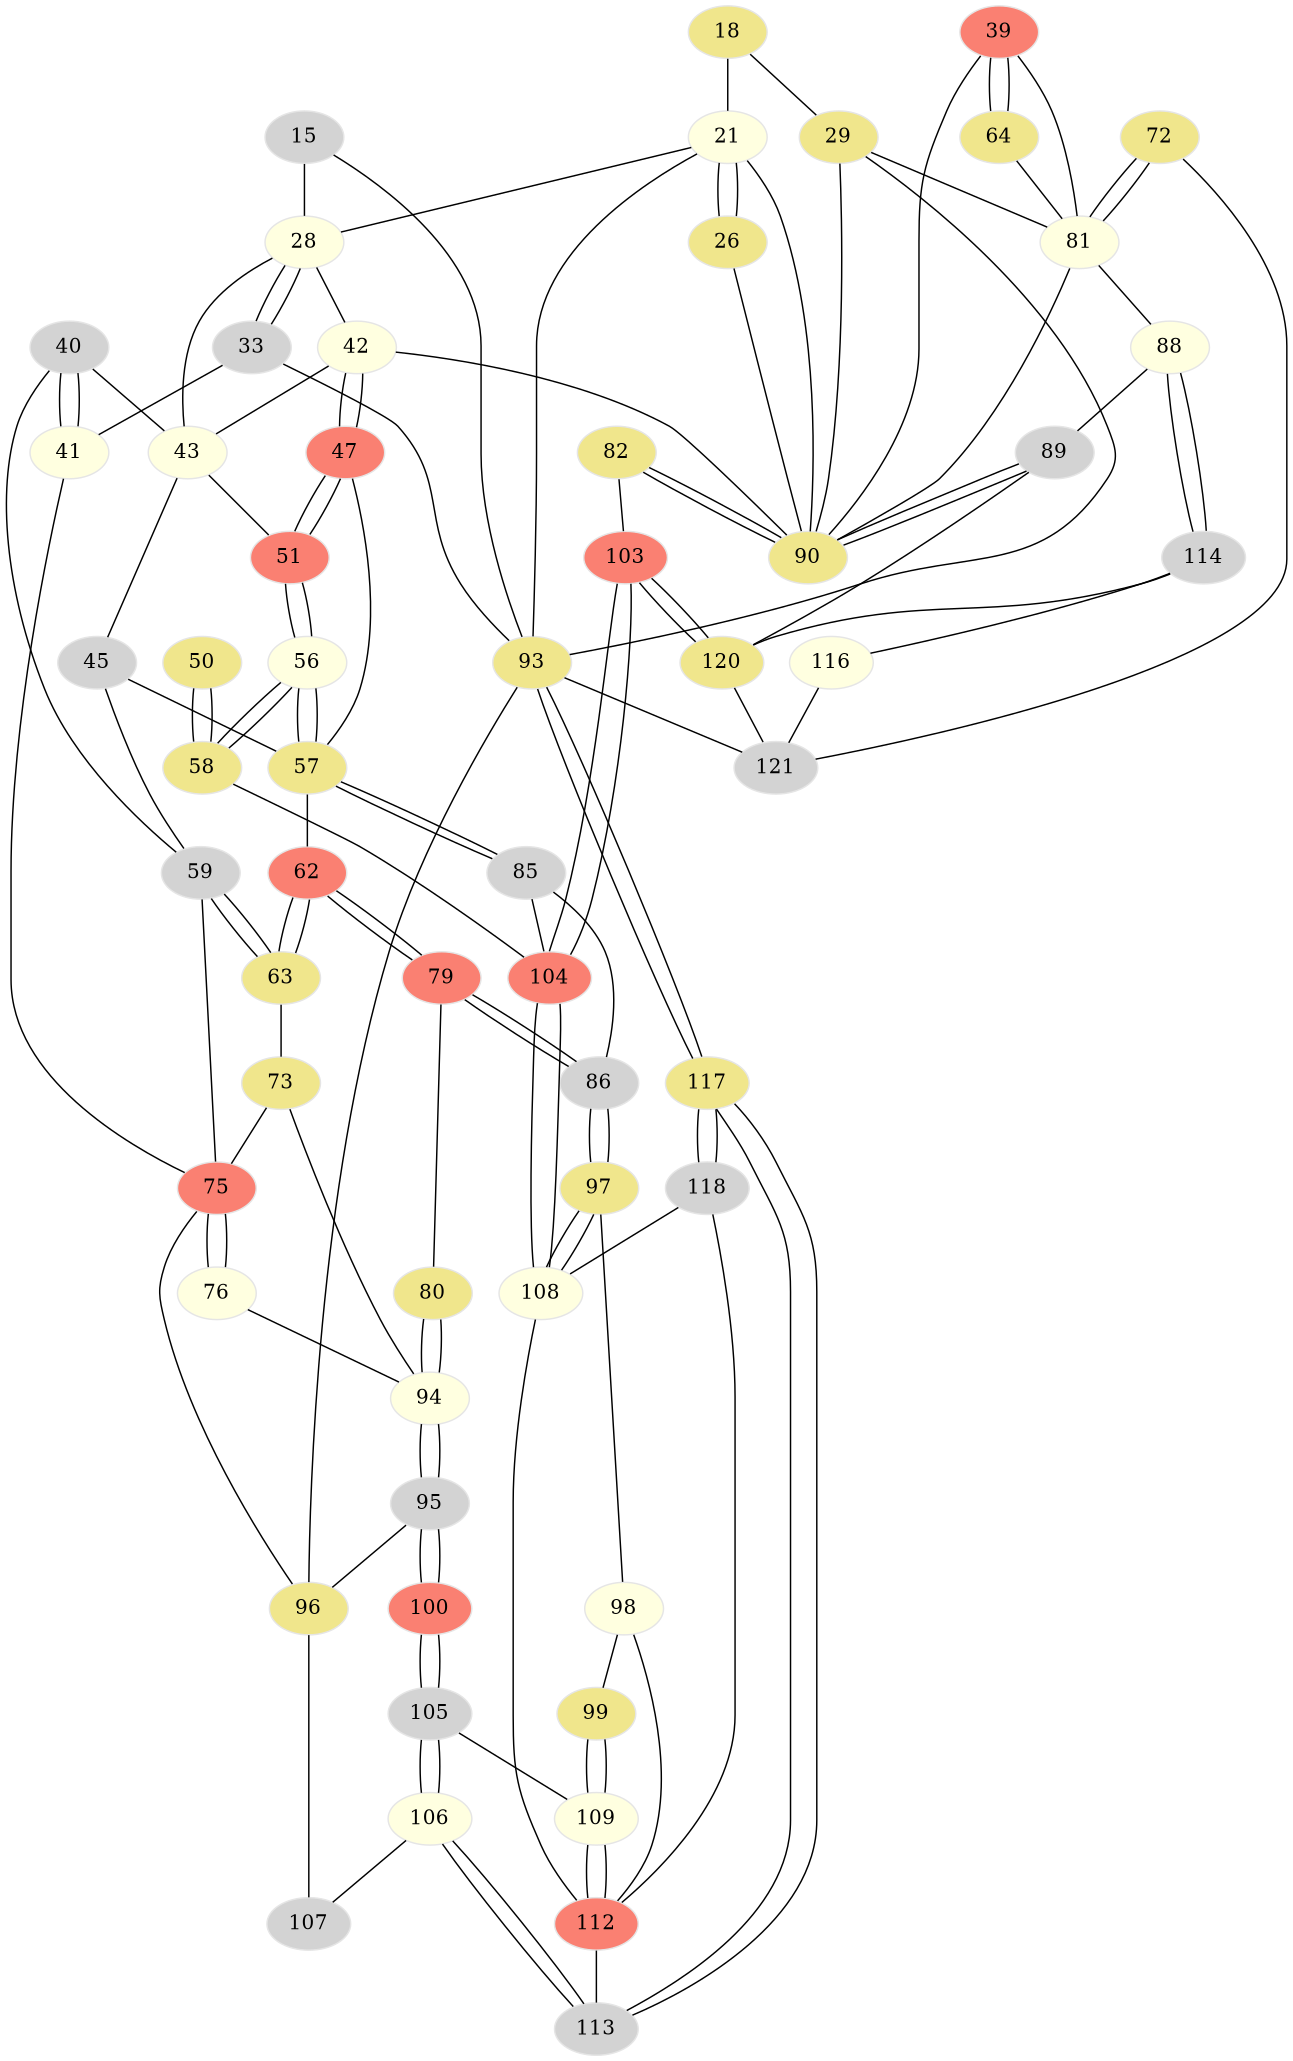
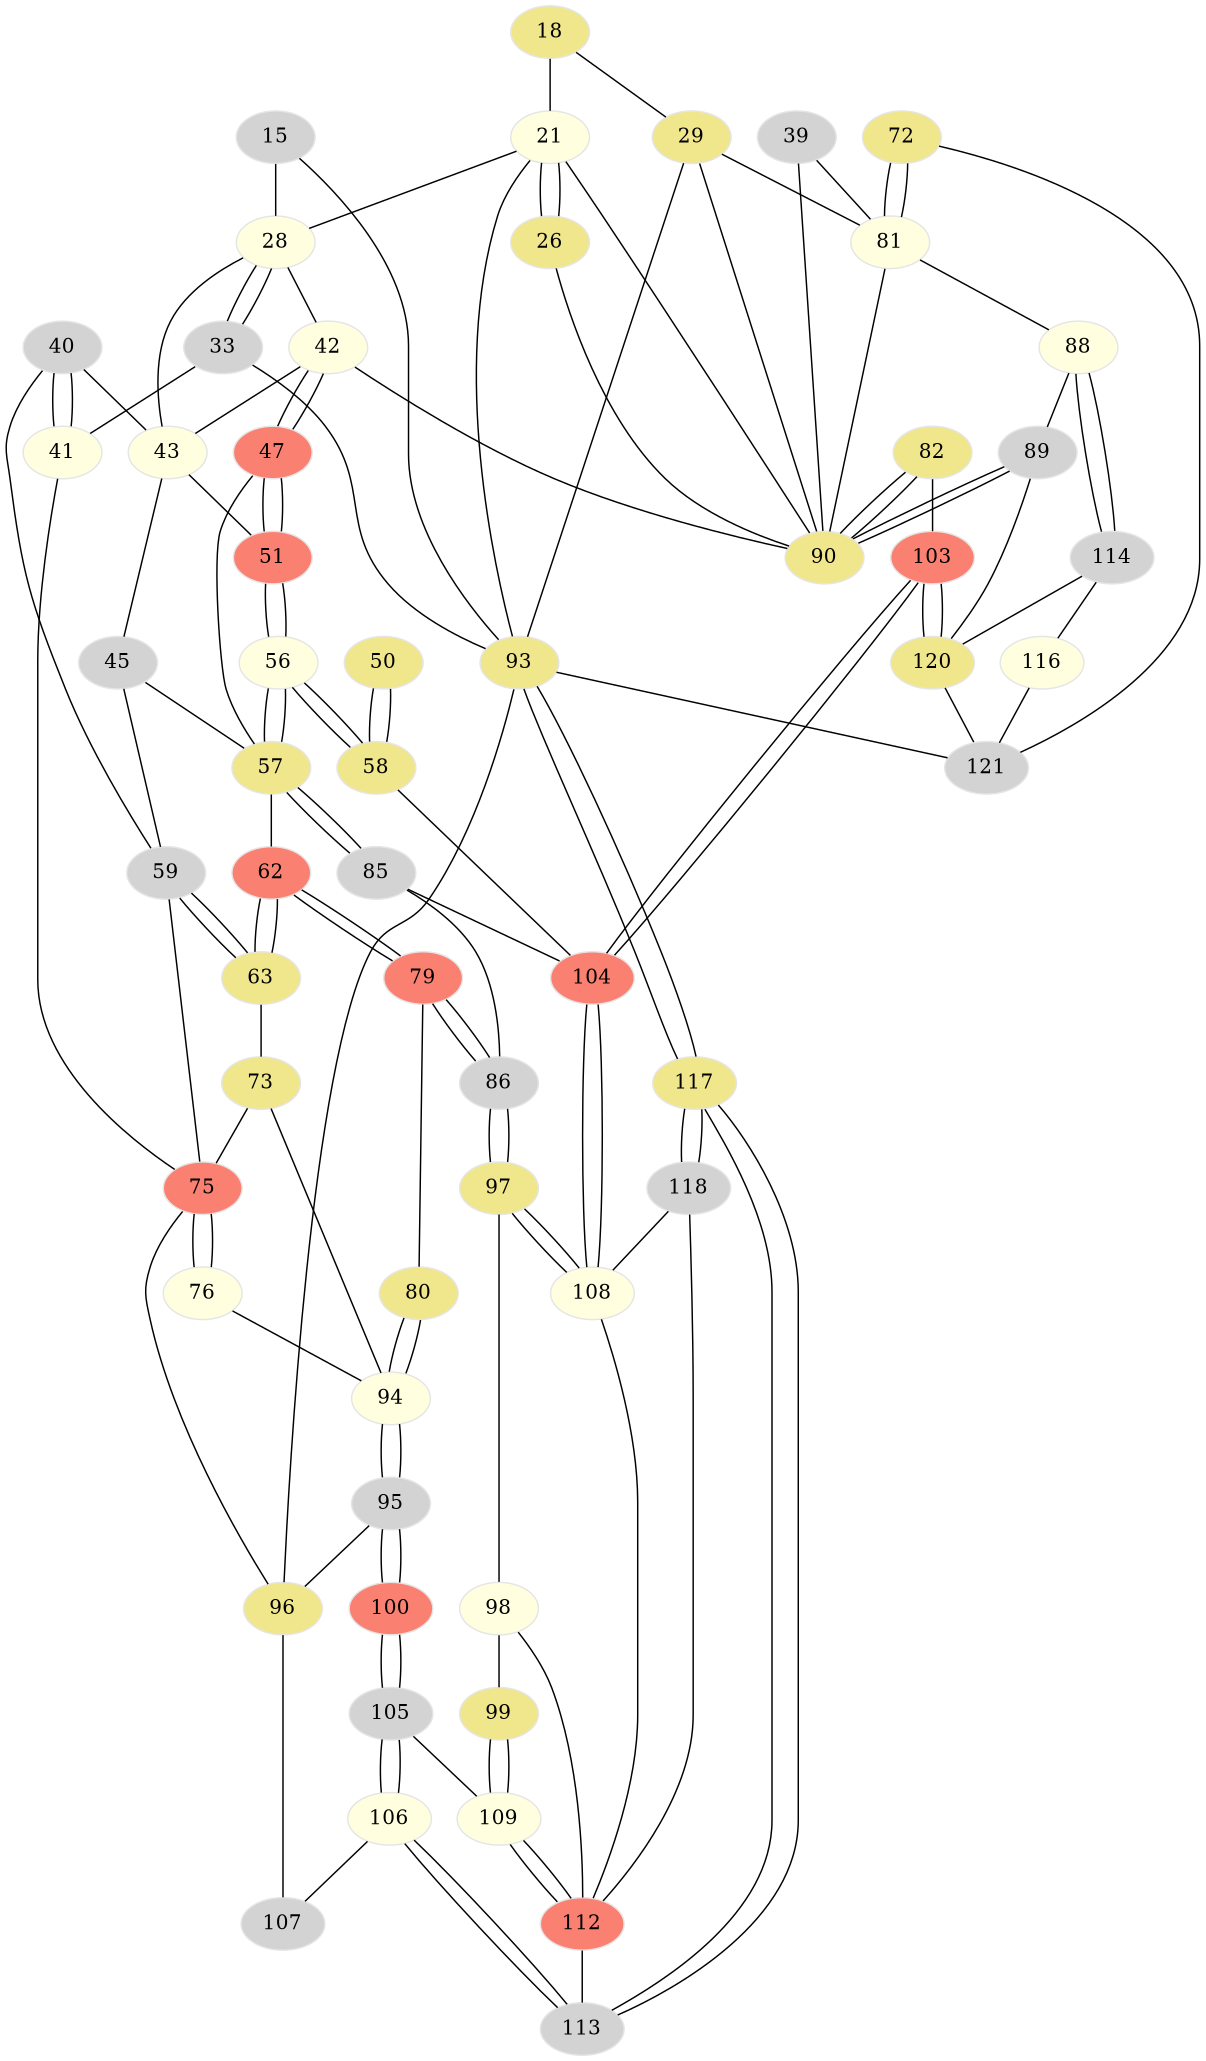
(999, 32) -> (797, 137)
(999, 137) -> none
